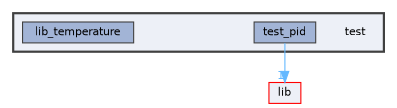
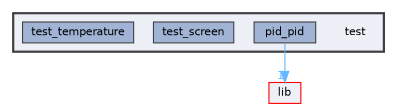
(78, 32) -> (78, 32)
none -> (194, 32)
(285, 32) -> (285, 32)
